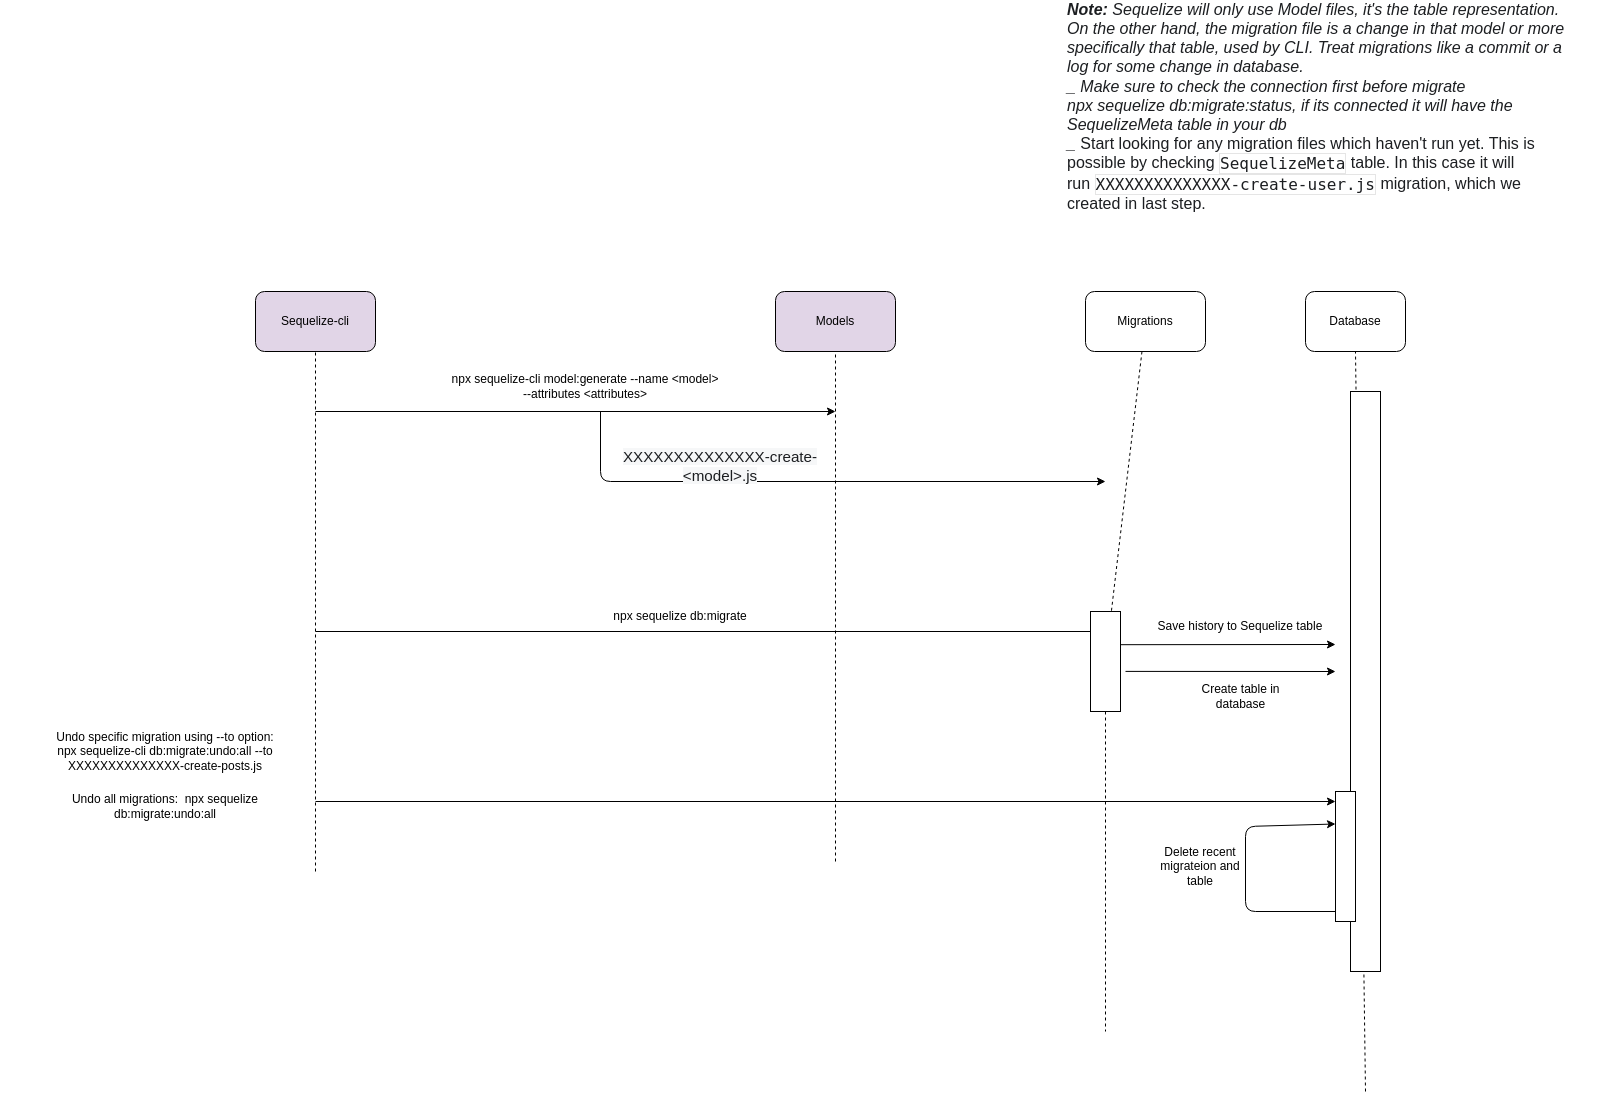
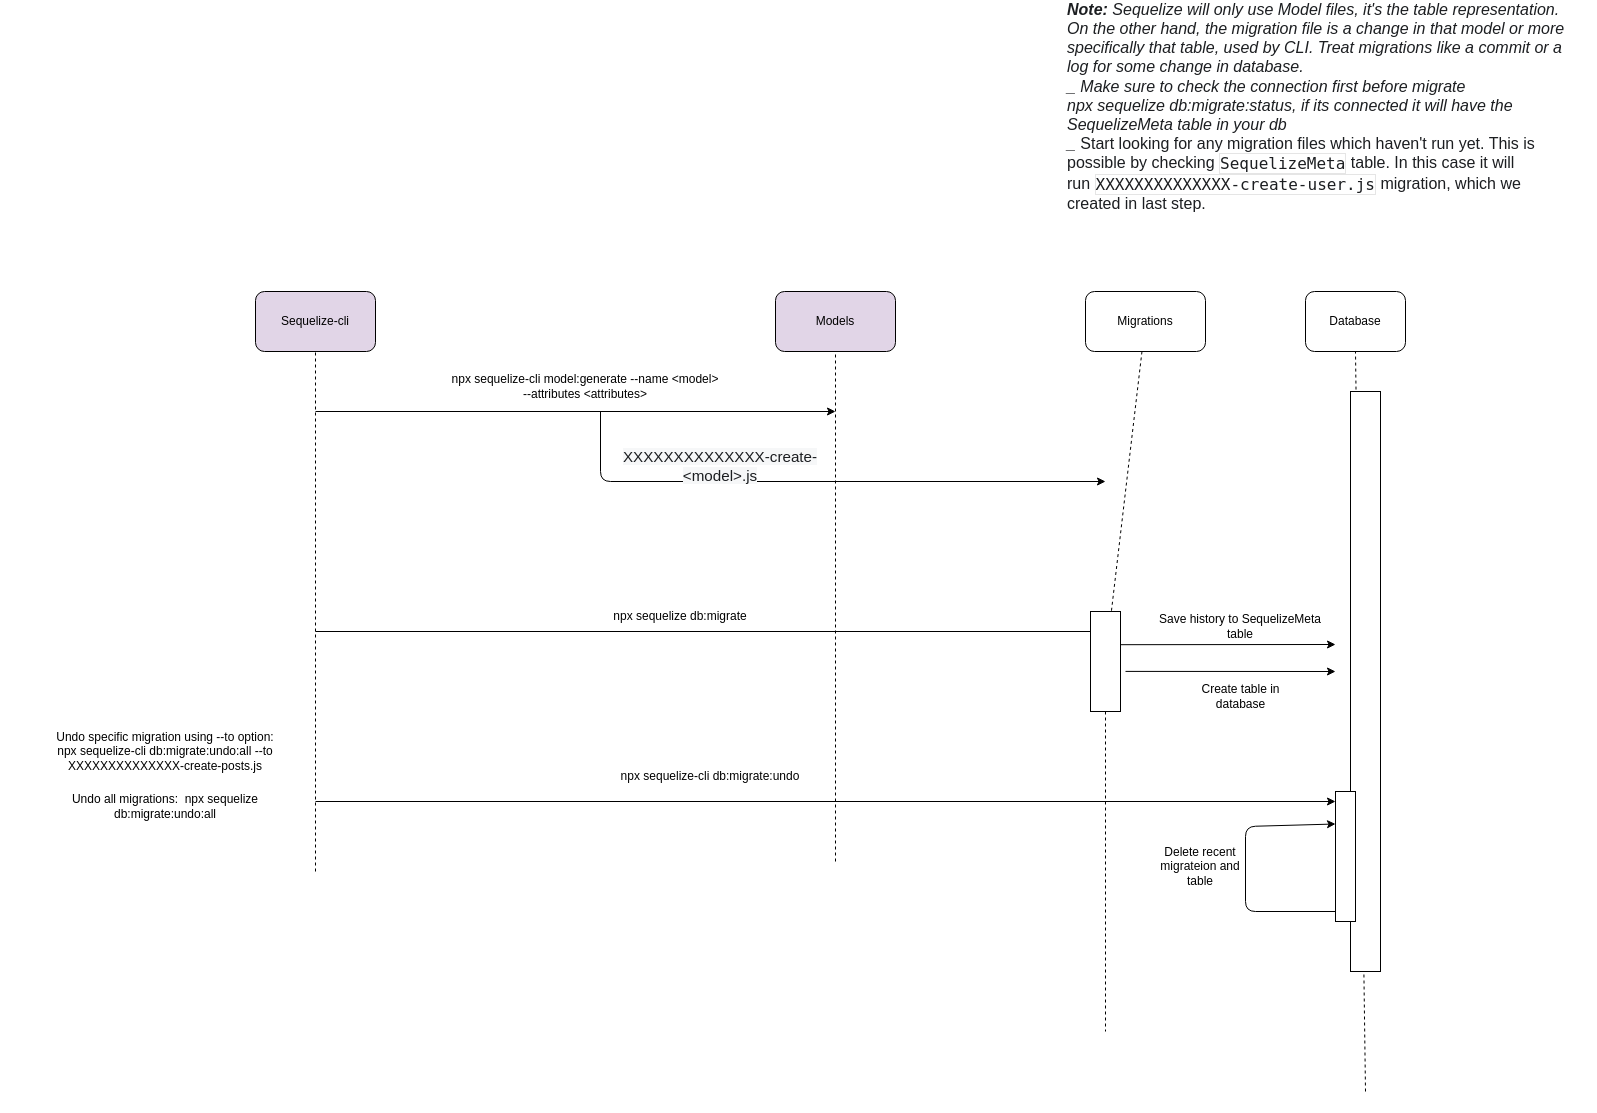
(1241, 627) -> (1241, 627)
none -> (711, 777)
